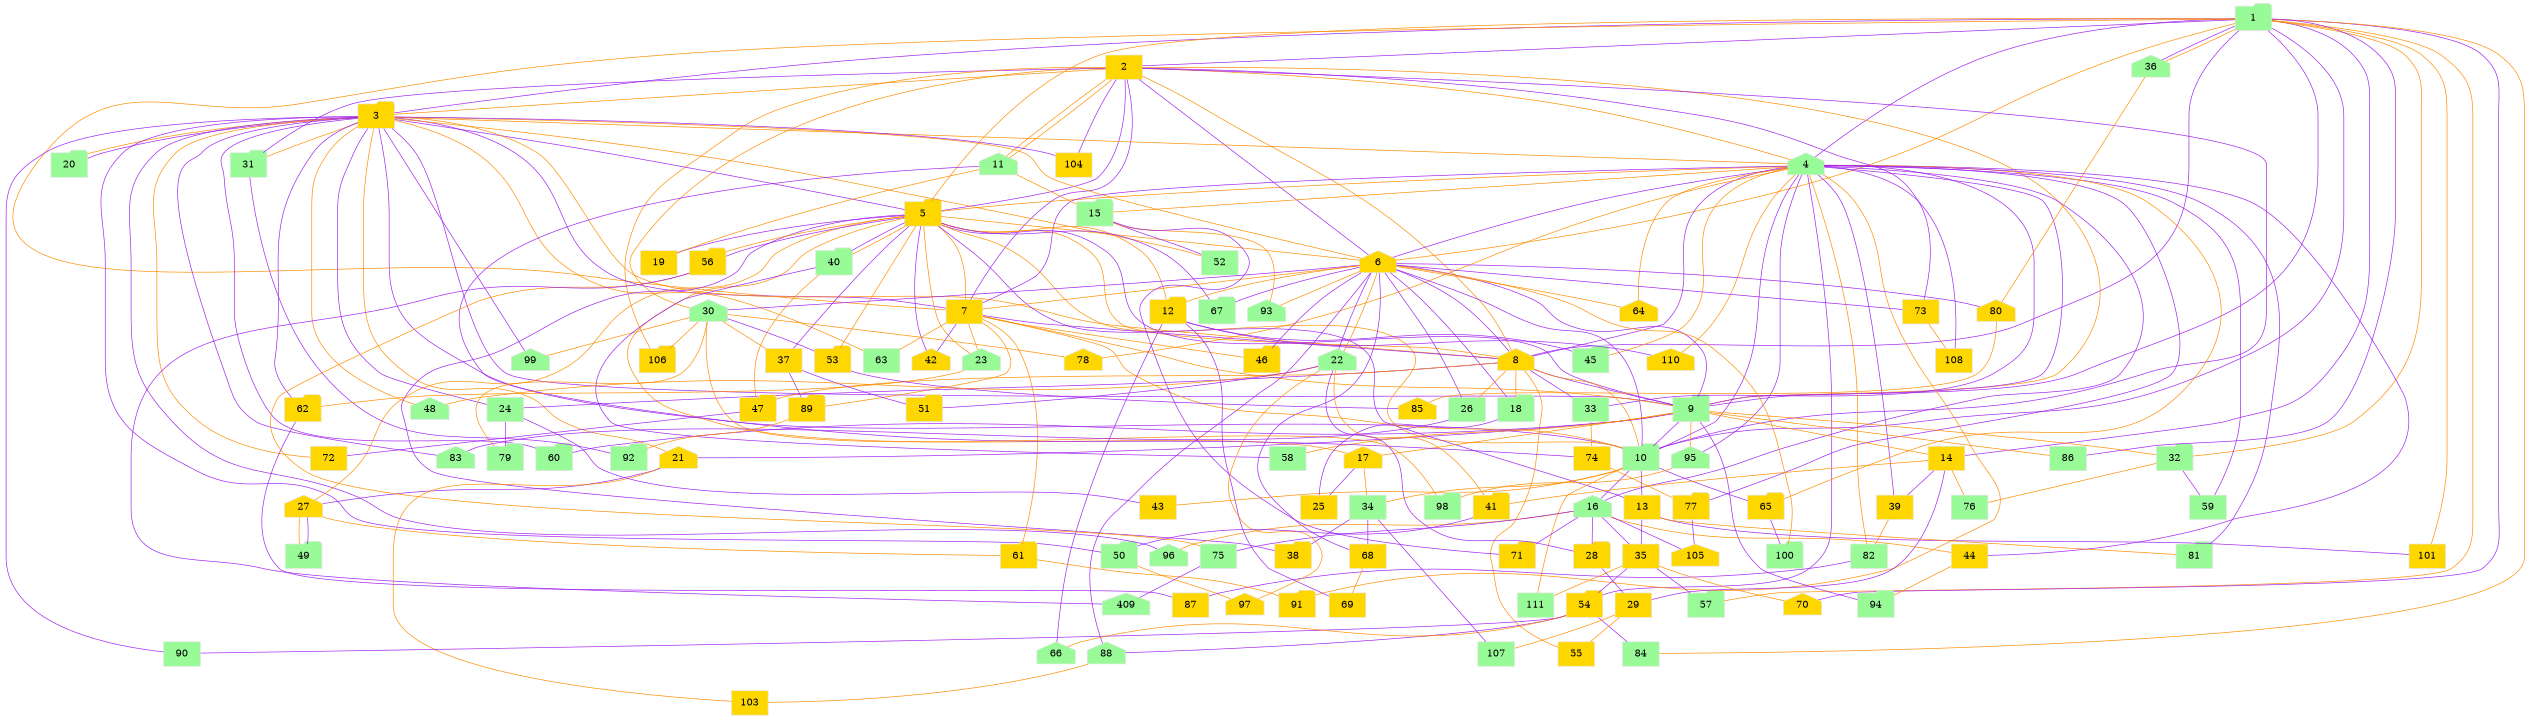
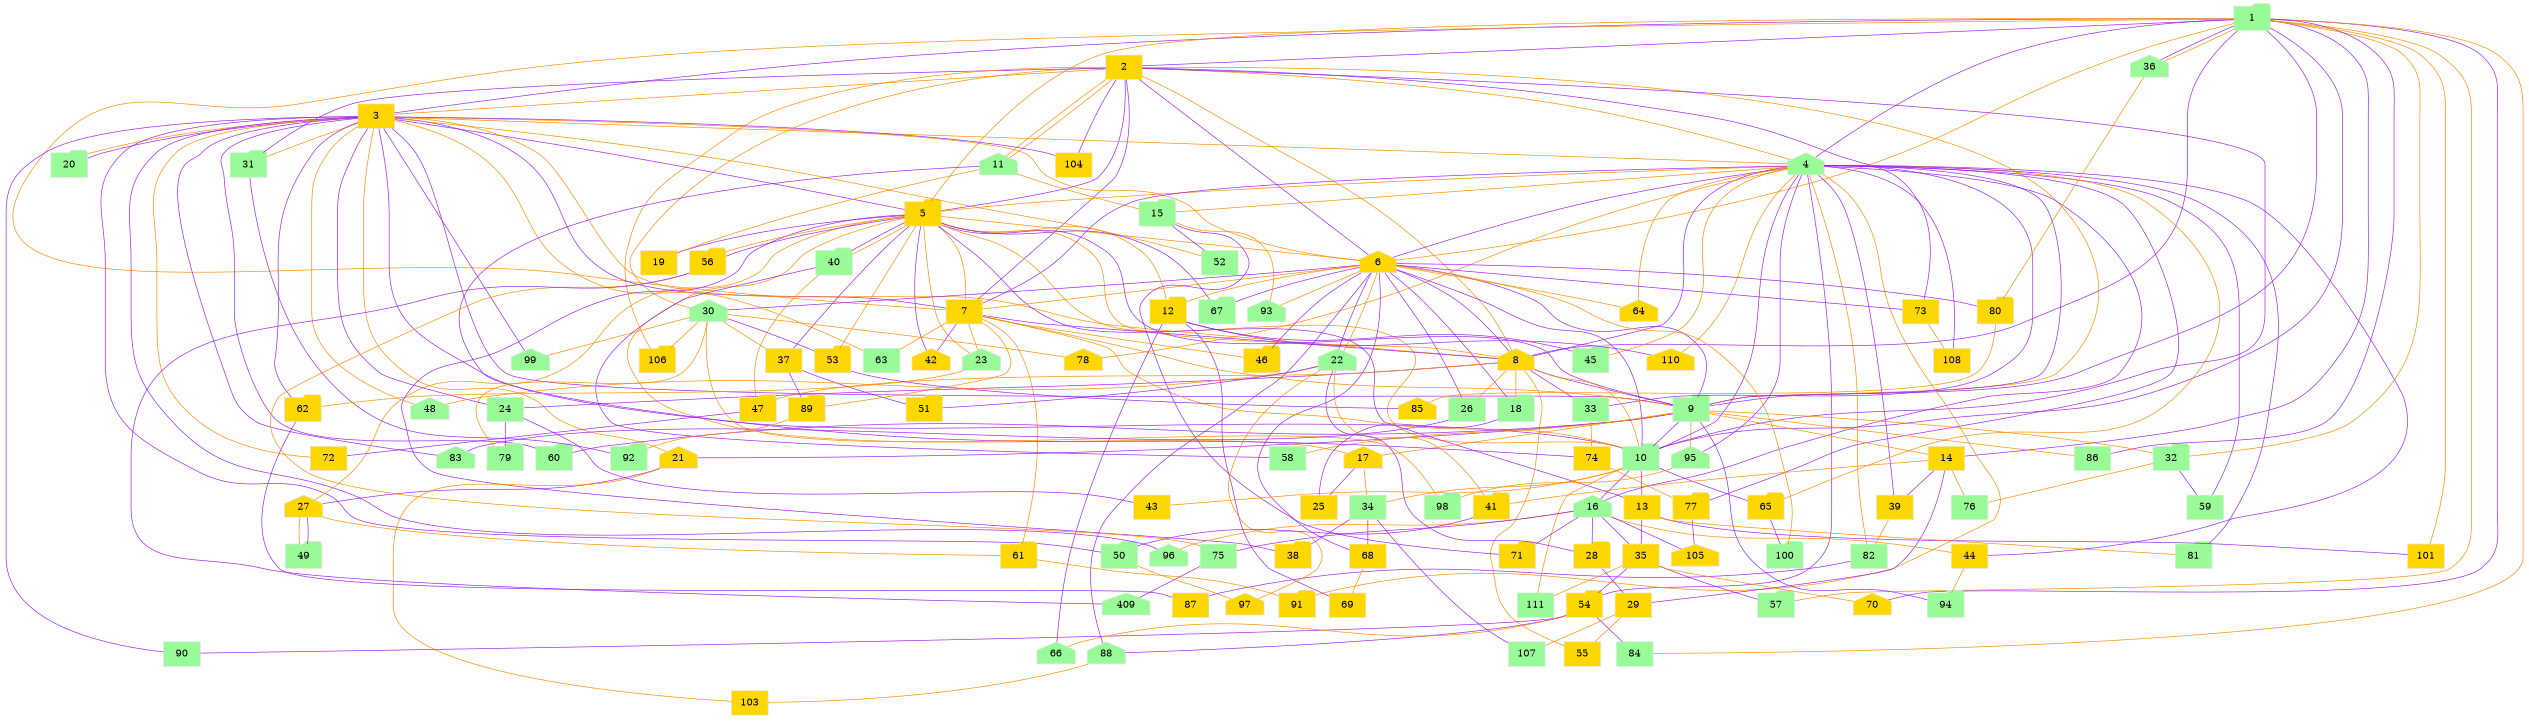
(376, 116) -> (376, 116)
(1996, 312) -> (1995, 312)
